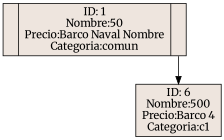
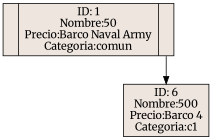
(95, 35) -> (88, 35)
